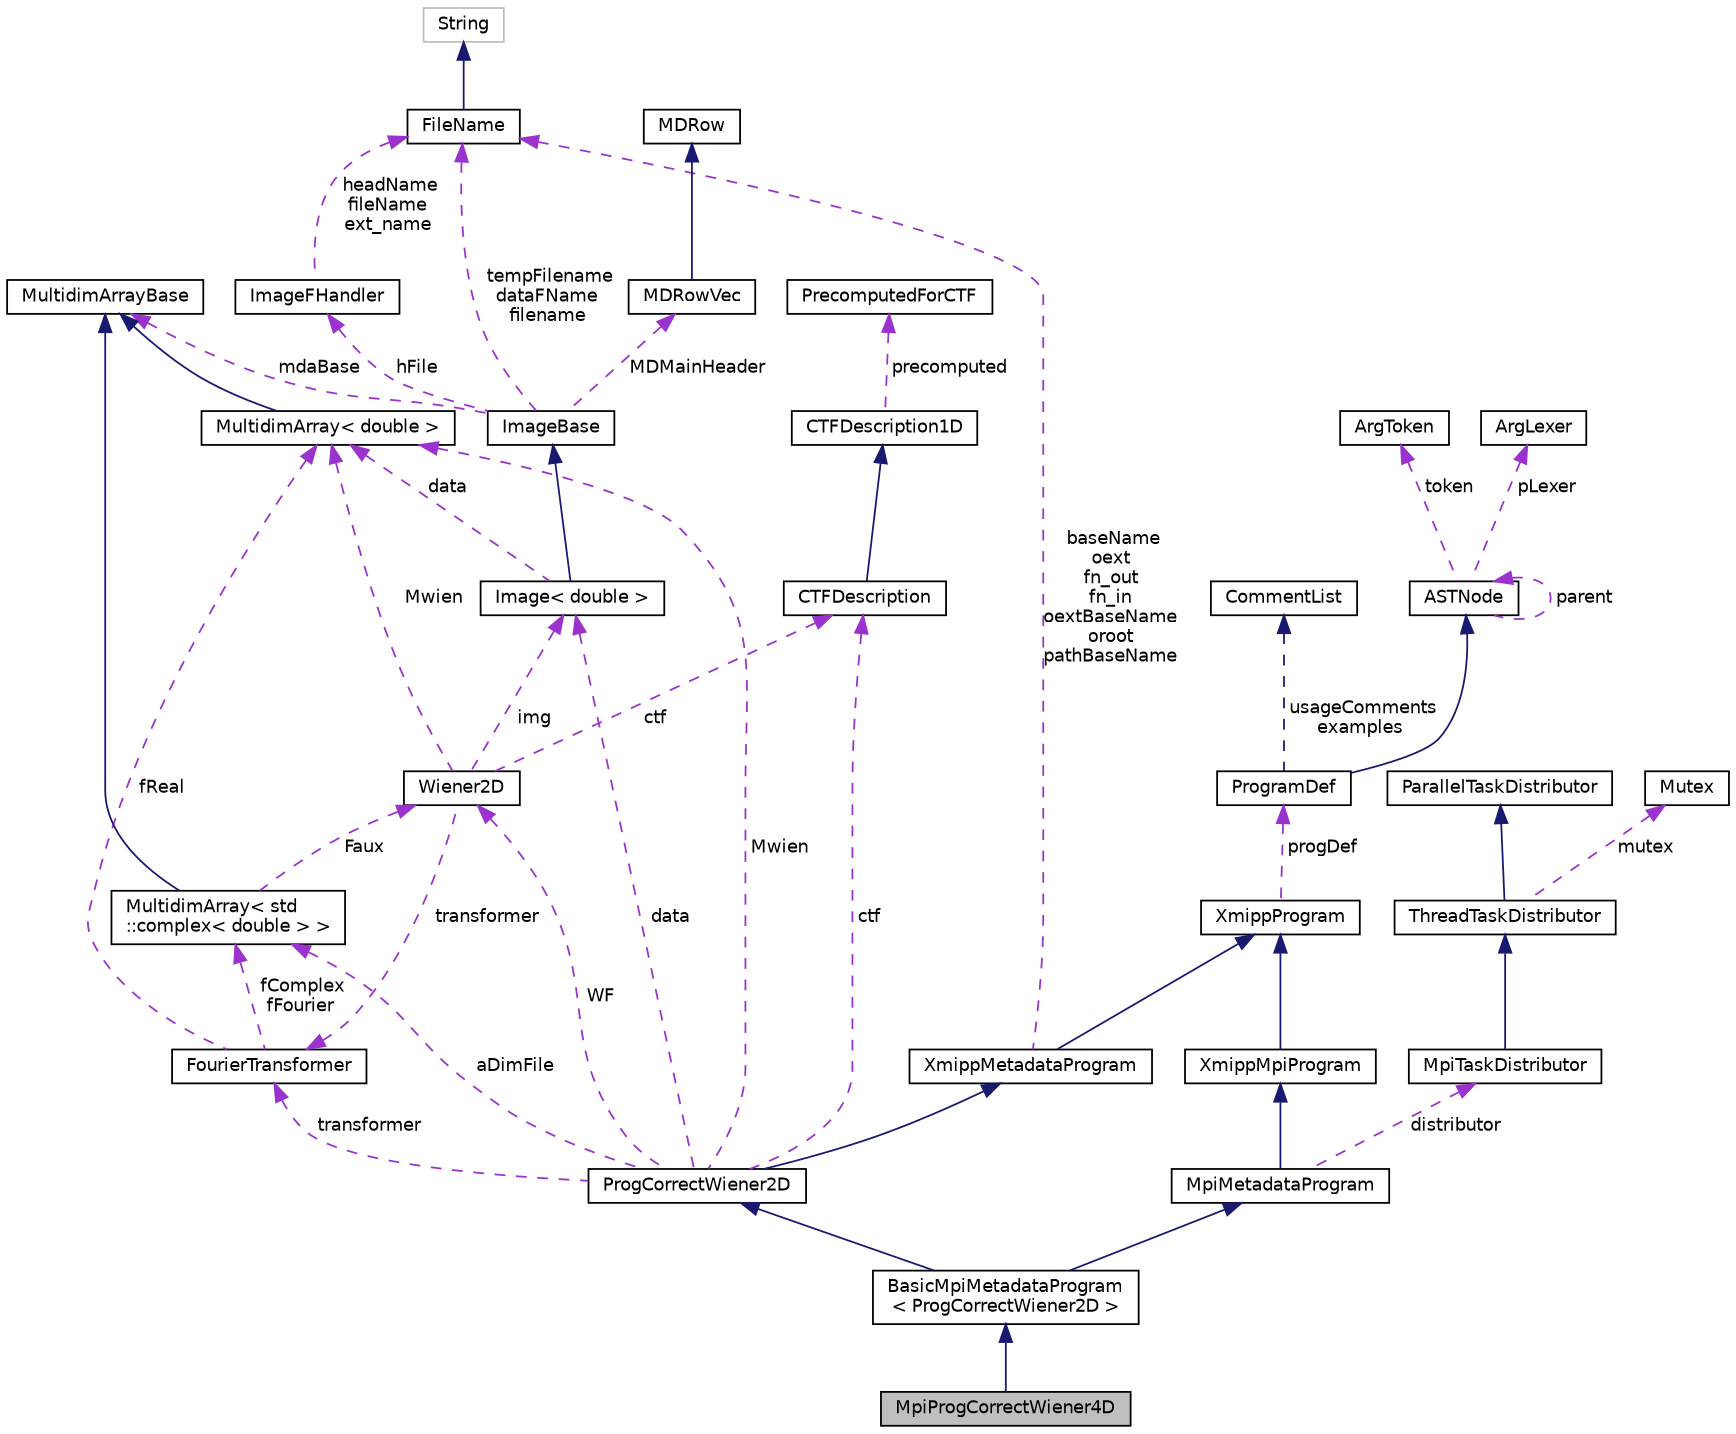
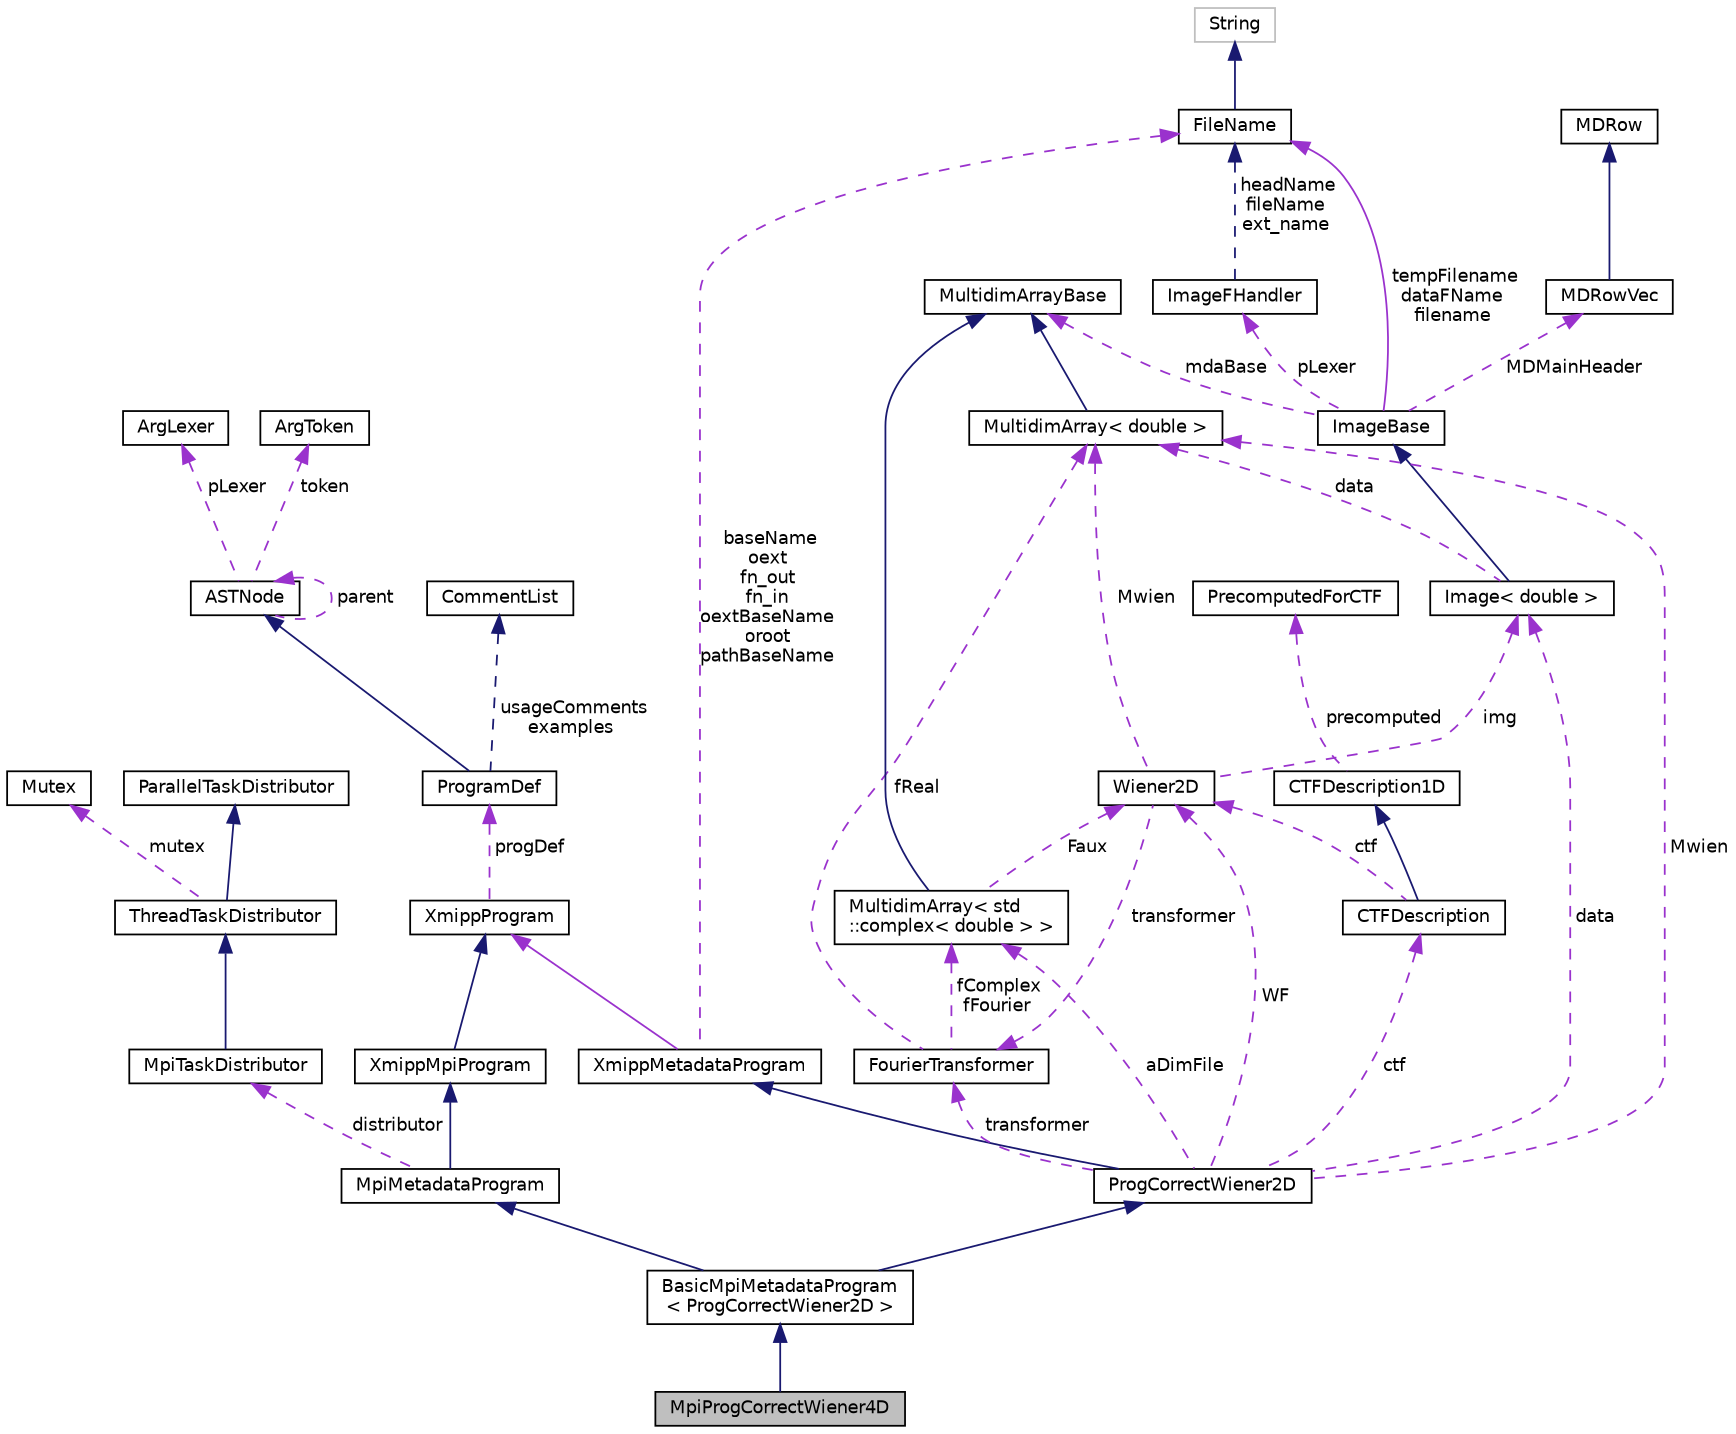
(326, 195) -> (1235, 221)
(473, 295) -> (1381, 267)
(415, 368) -> (1324, 368)
(655, 697) -> (1325, 842)
(1148, 996) -> (602, 997)
